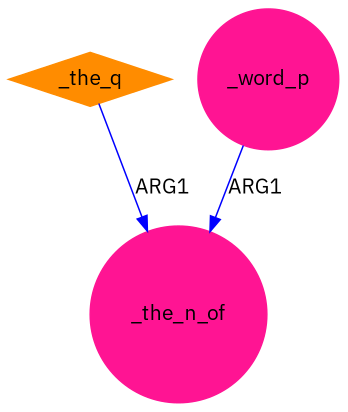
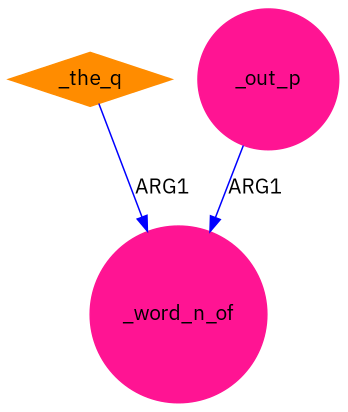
(268, 79) -> (268, 79)
(179, 314) -> (179, 314)
